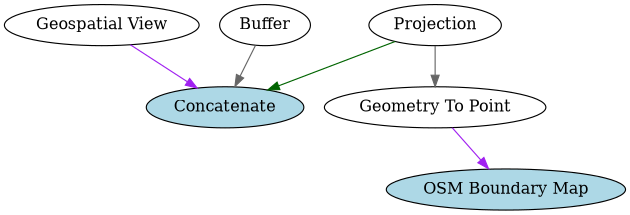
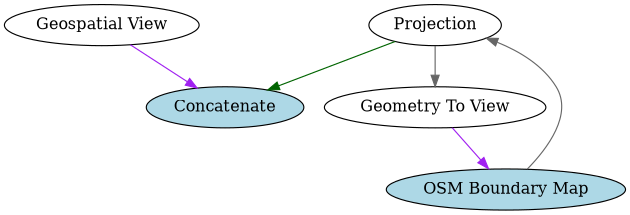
(265, 25) -> none
none -> (560, 95)
(435, 107) -> (435, 107)
